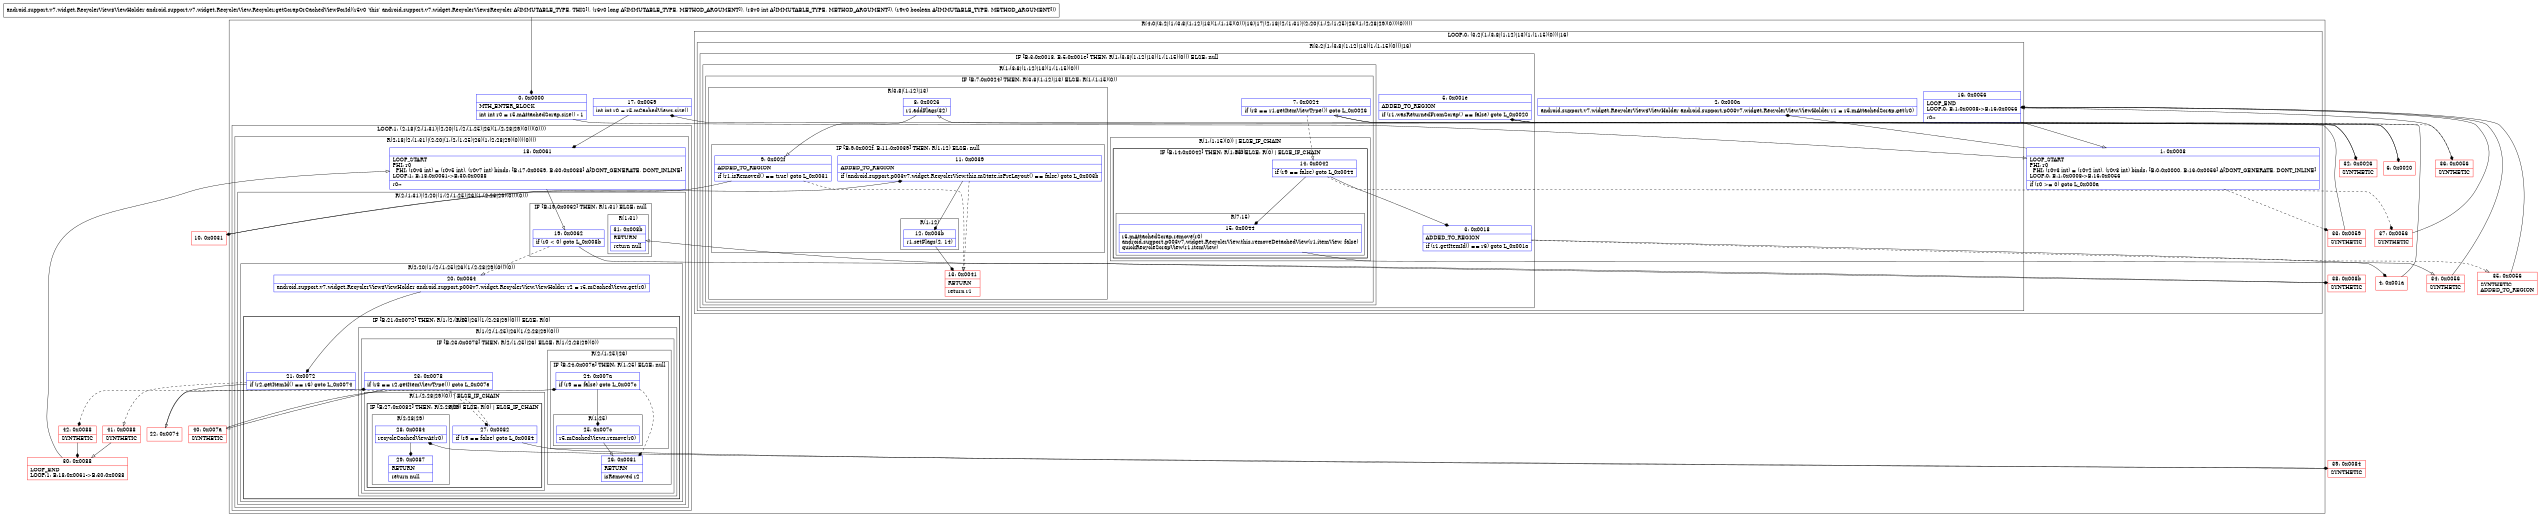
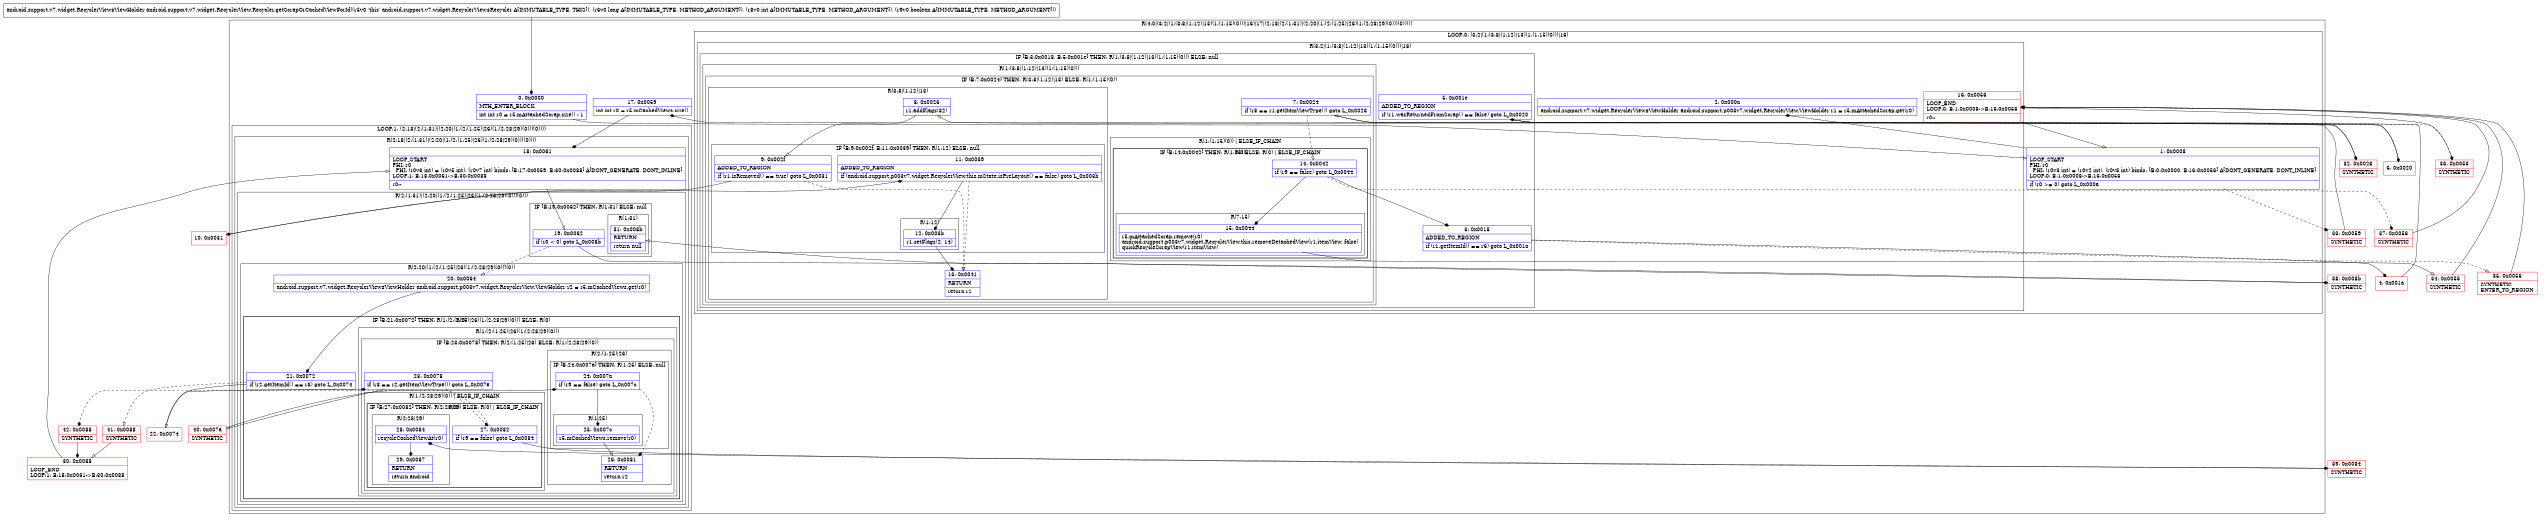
(1972, 107) -> (1972, 107)
(963, 283) -> (963, 283)
(2507, 290) -> (2507, 290)
(406, 477) -> (411, 477)
(622, 477) -> (616, 477)
